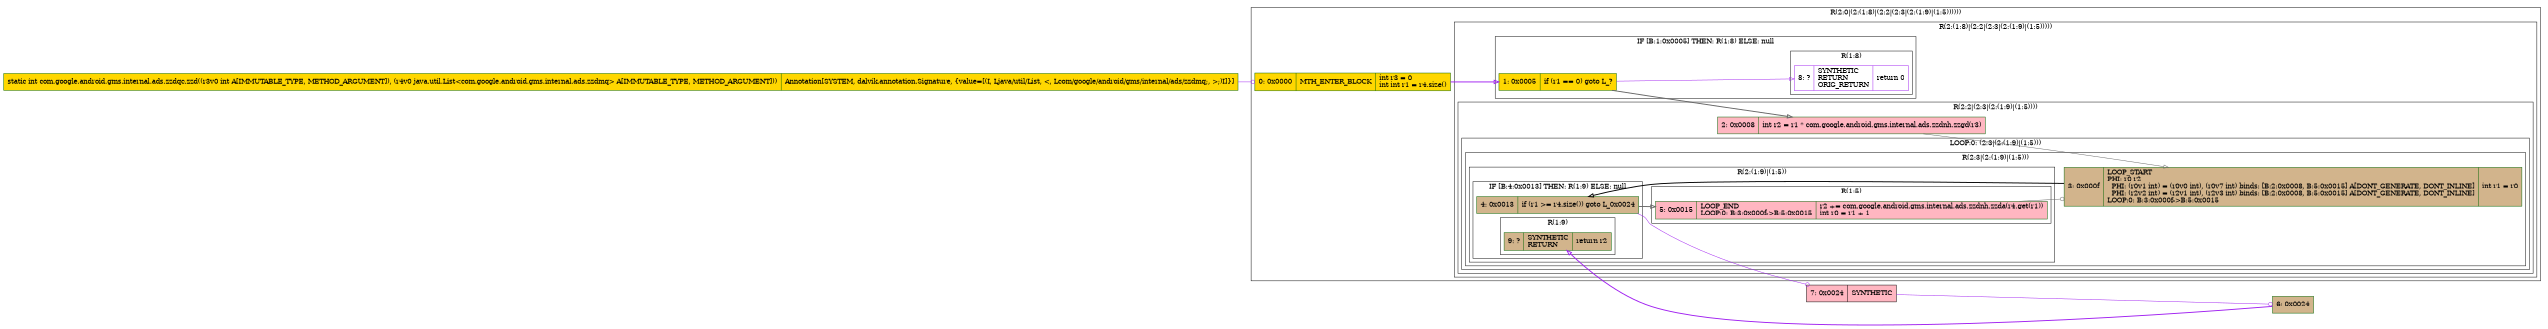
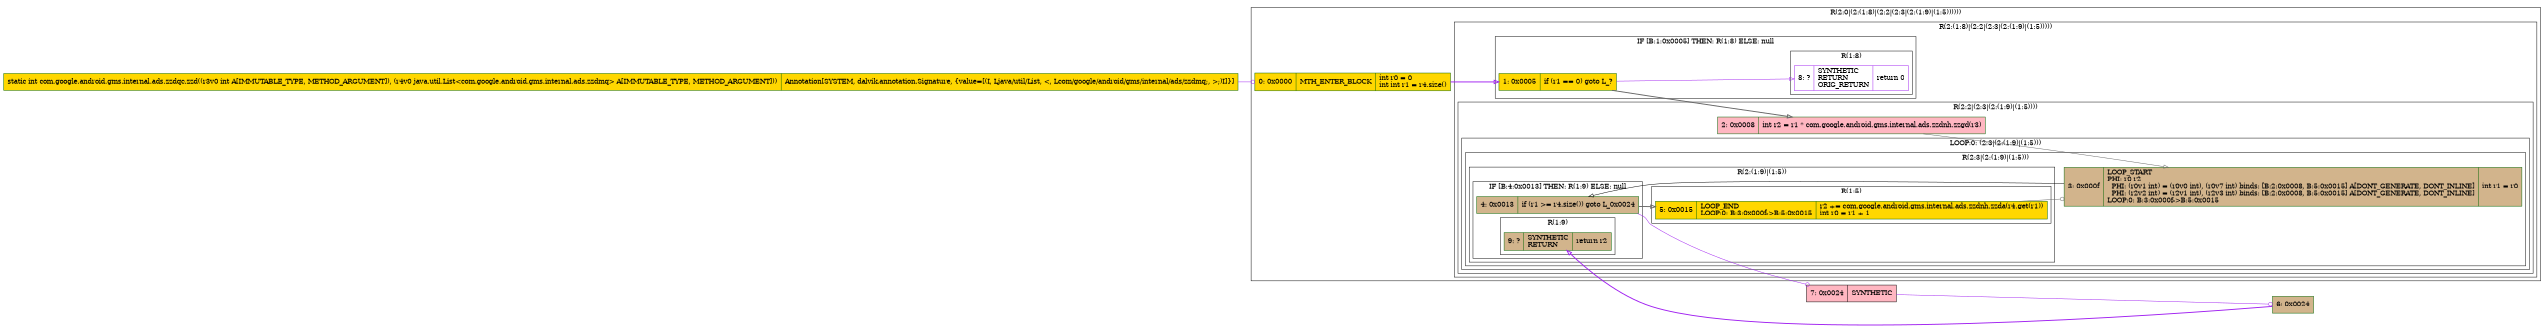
(1396, 78) -> (1396, 78)
(1828, 182) -> (1828, 182)
(1851, 210) -> (1851, 210)
